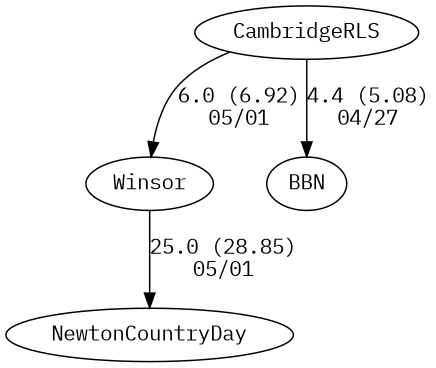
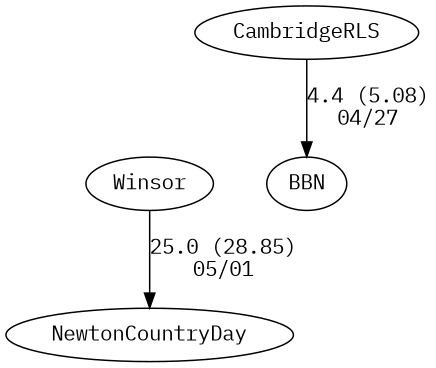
(178, 86) -> none
